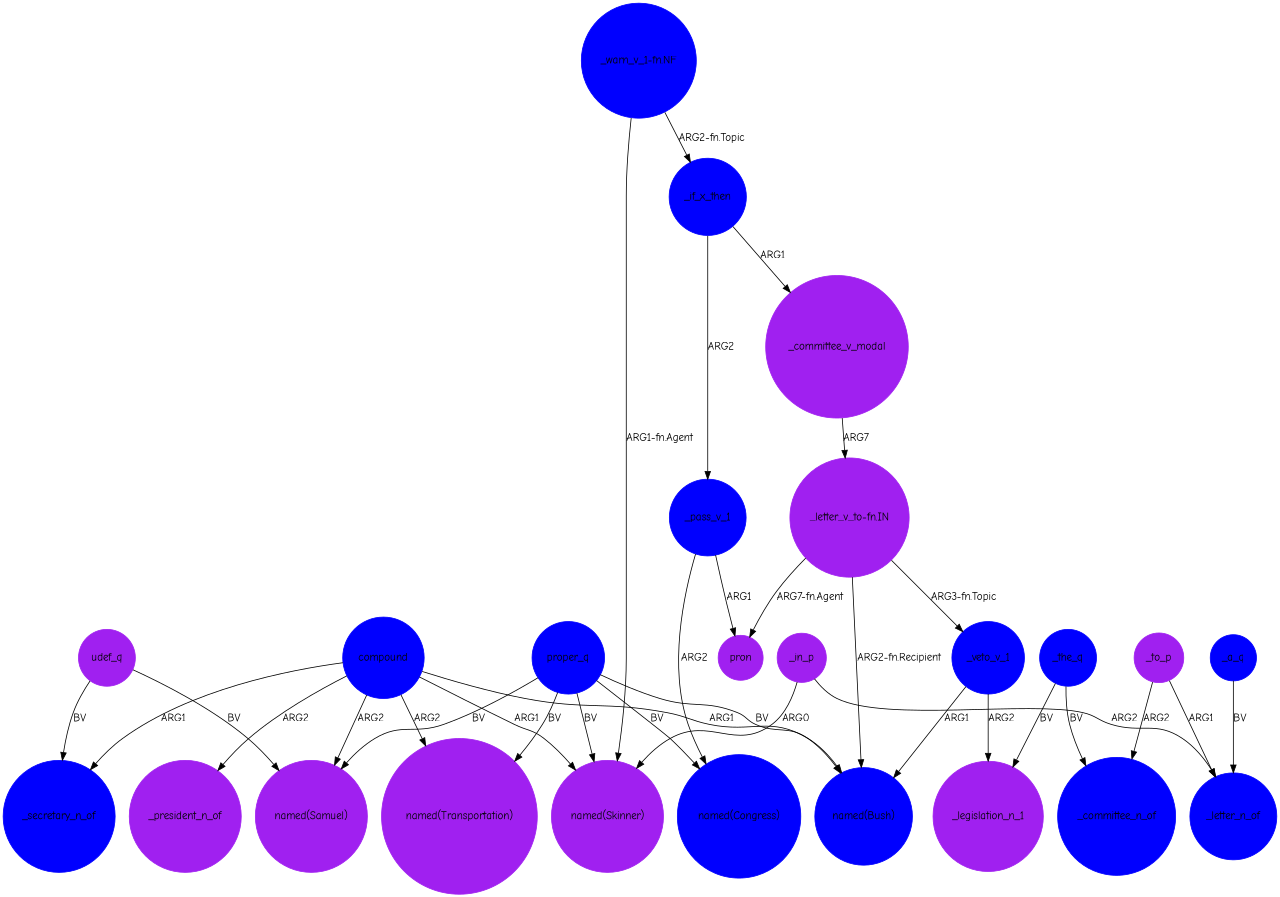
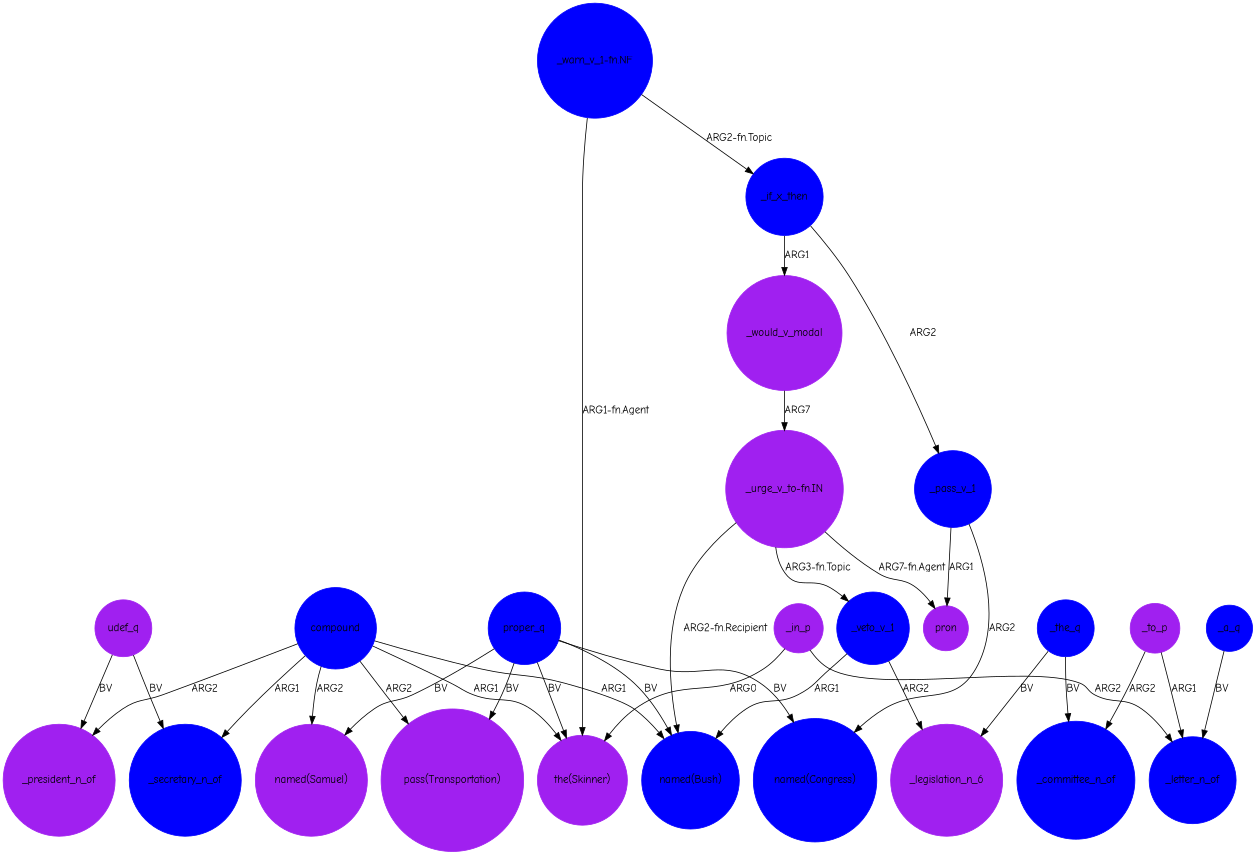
(837, 347) -> (785, 333)
(850, 518) -> (785, 489)
(208, 710) -> (98, 688)
(459, 816) -> (452, 780)
(607, 816) -> (582, 780)
(988, 816) -> (947, 780)
